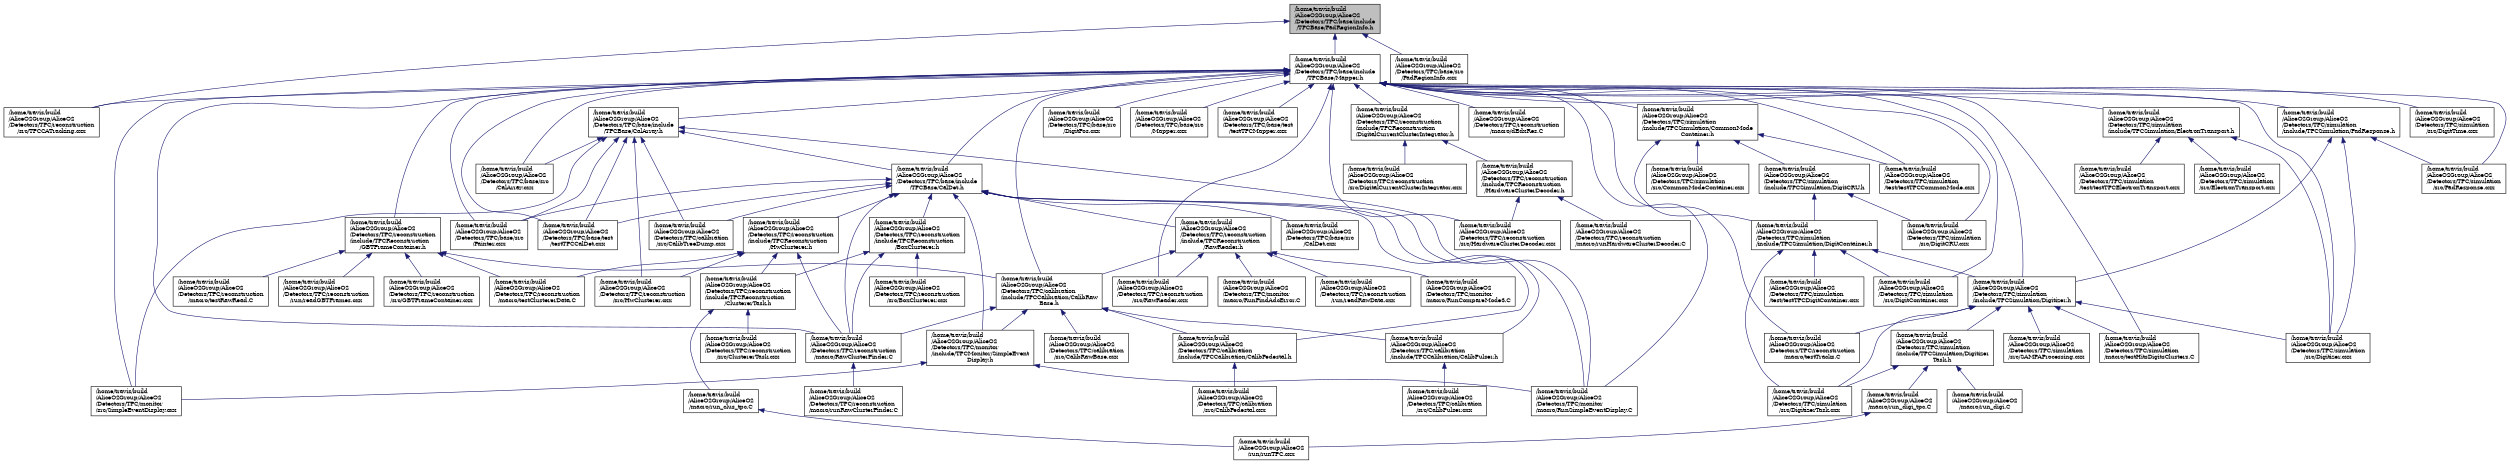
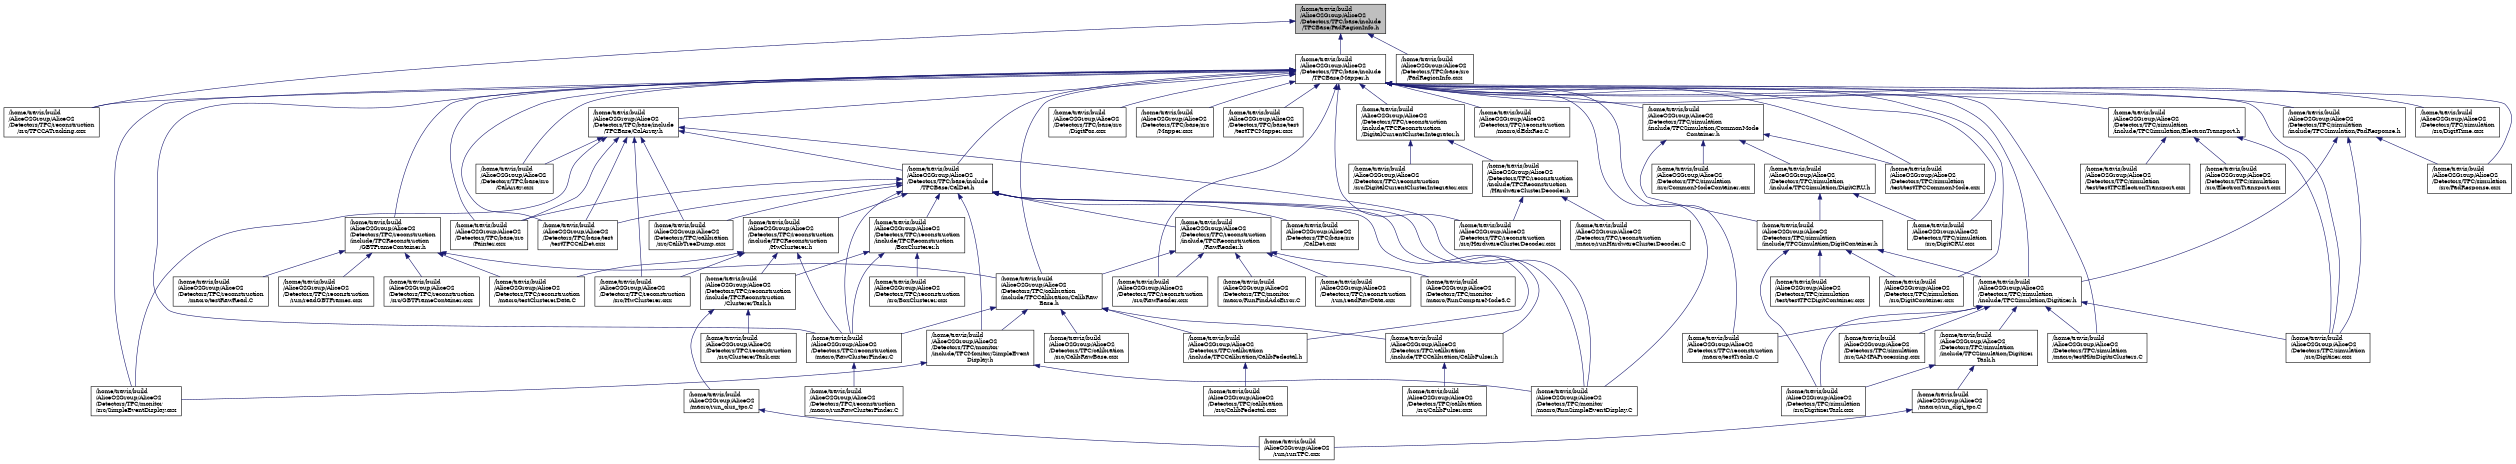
(1985, 401) -> none
